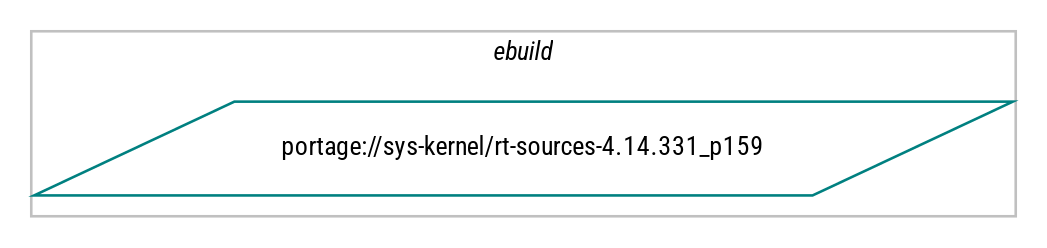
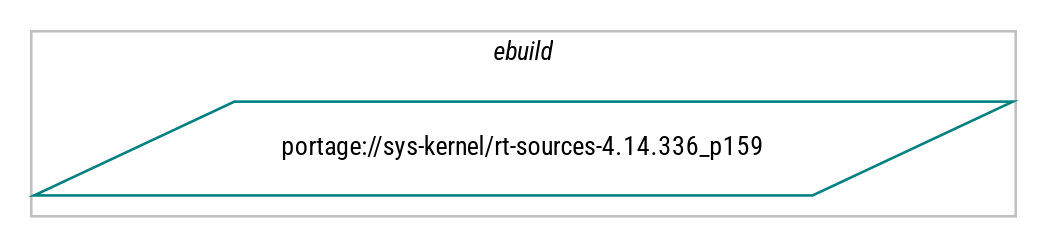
(523, 149) -> (523, 149)
